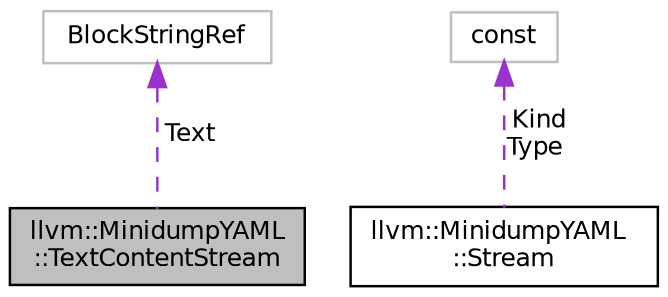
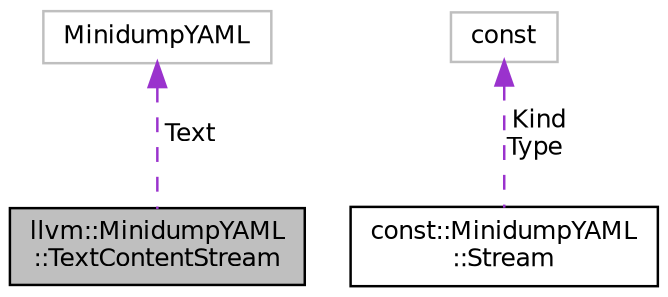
(157, 37) -> (157, 37)
(504, 247) -> (504, 247)
